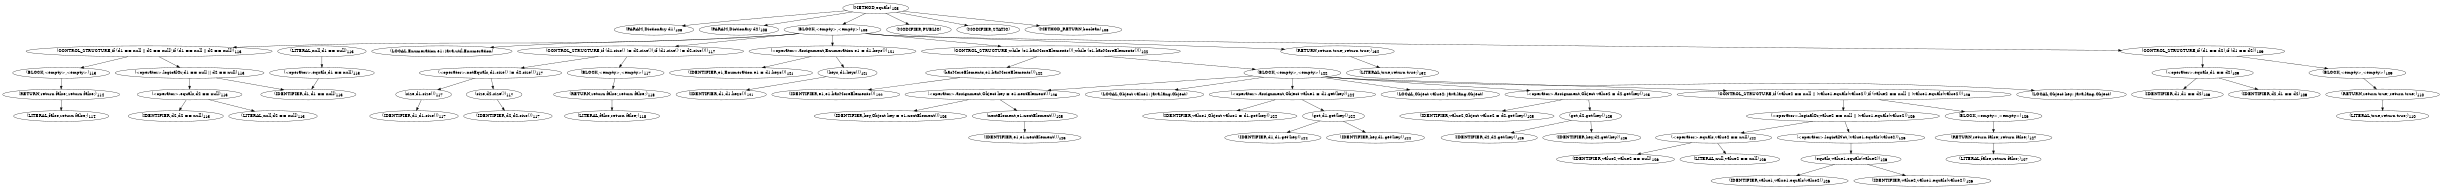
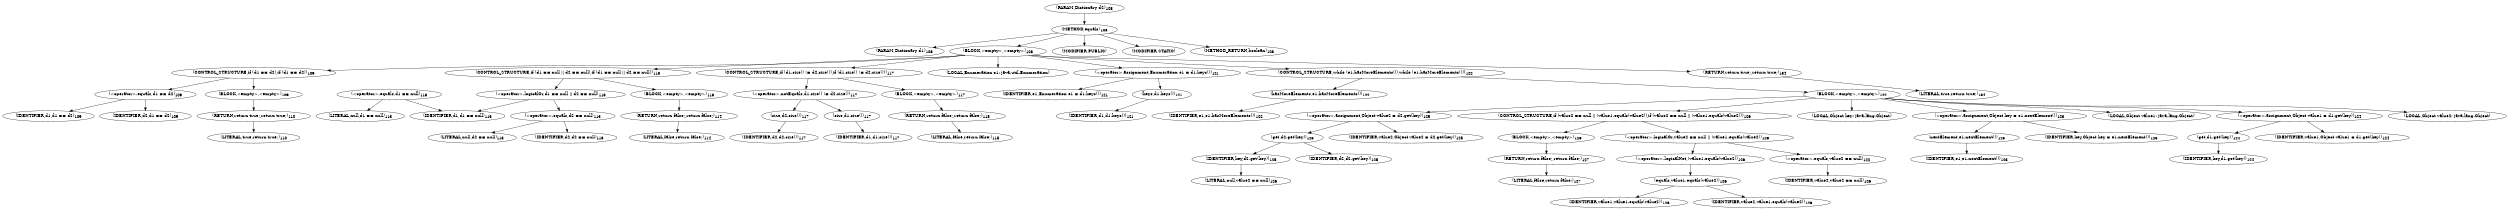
(810, 18) -> (1084, 17)
(322, 61) -> (376, 104)
(1273, 138) -> none
(1721, 147) -> (1241, 169)
